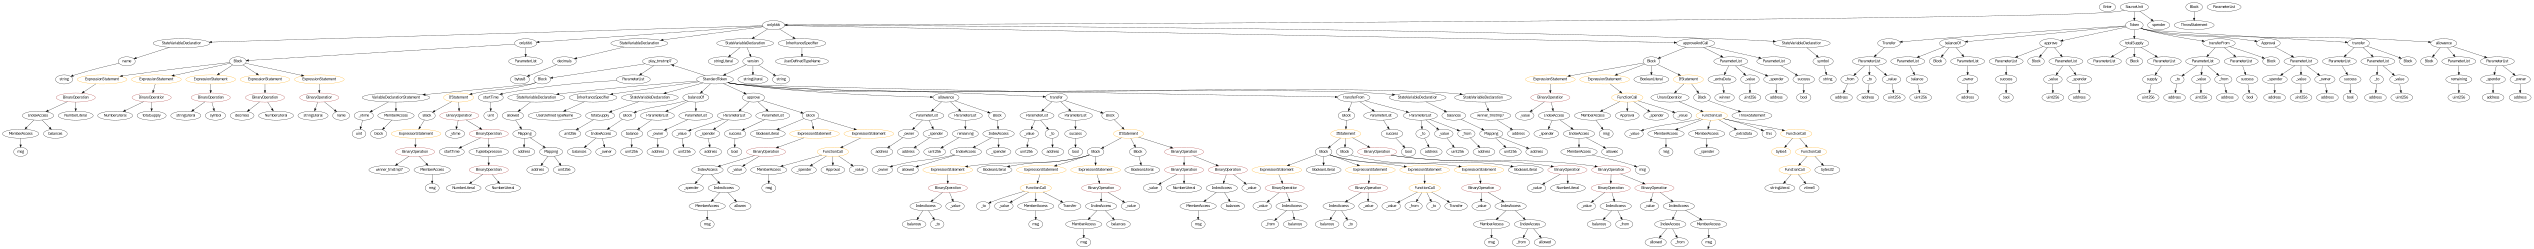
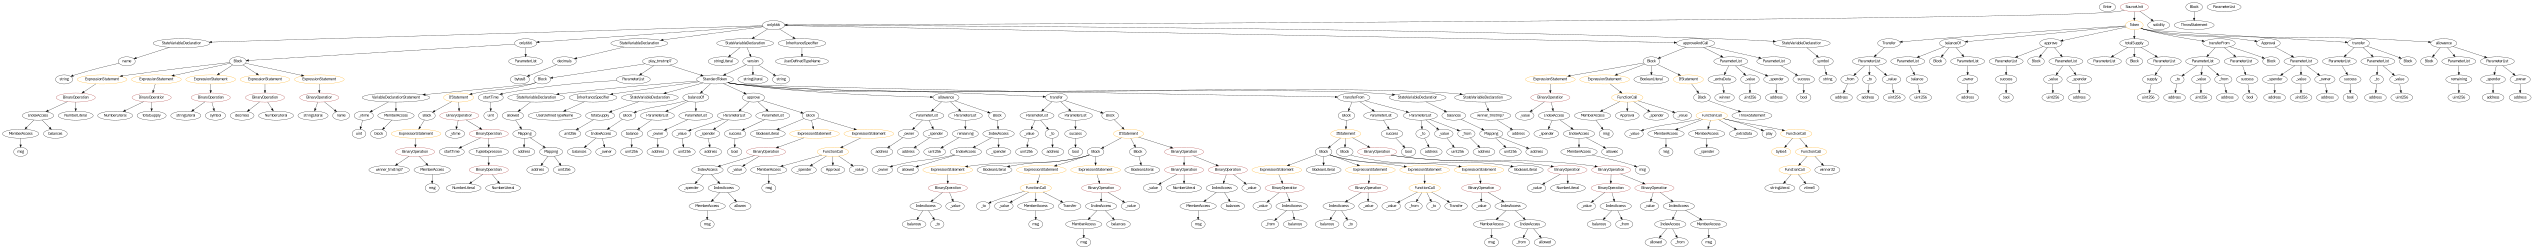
(2134, 7) -> (2134, 7)
(2134, 25) -> (2134, 25)
(2159, 25) -> (2159, 25)
(689, 70) -> (685, 70)
(1670, 98) -> none
(1769, 134) -> (1769, 134)
(1827, 170) -> (1827, 170)
